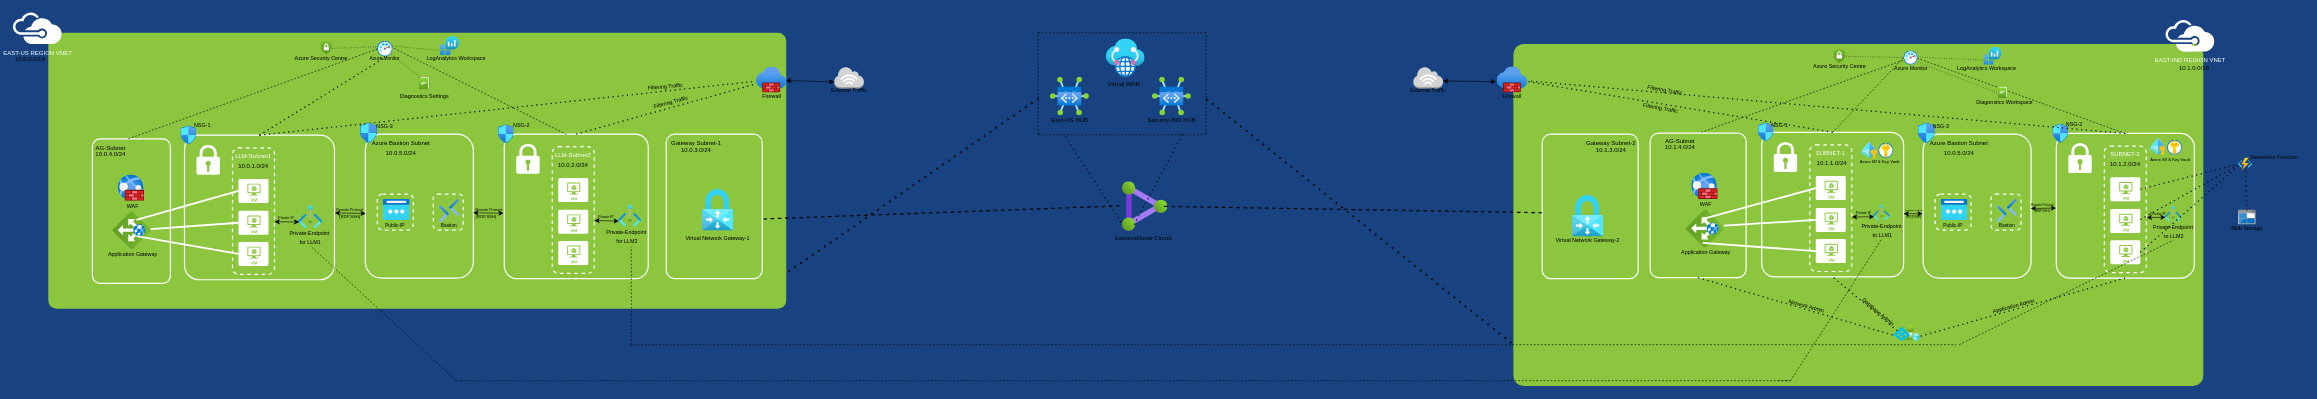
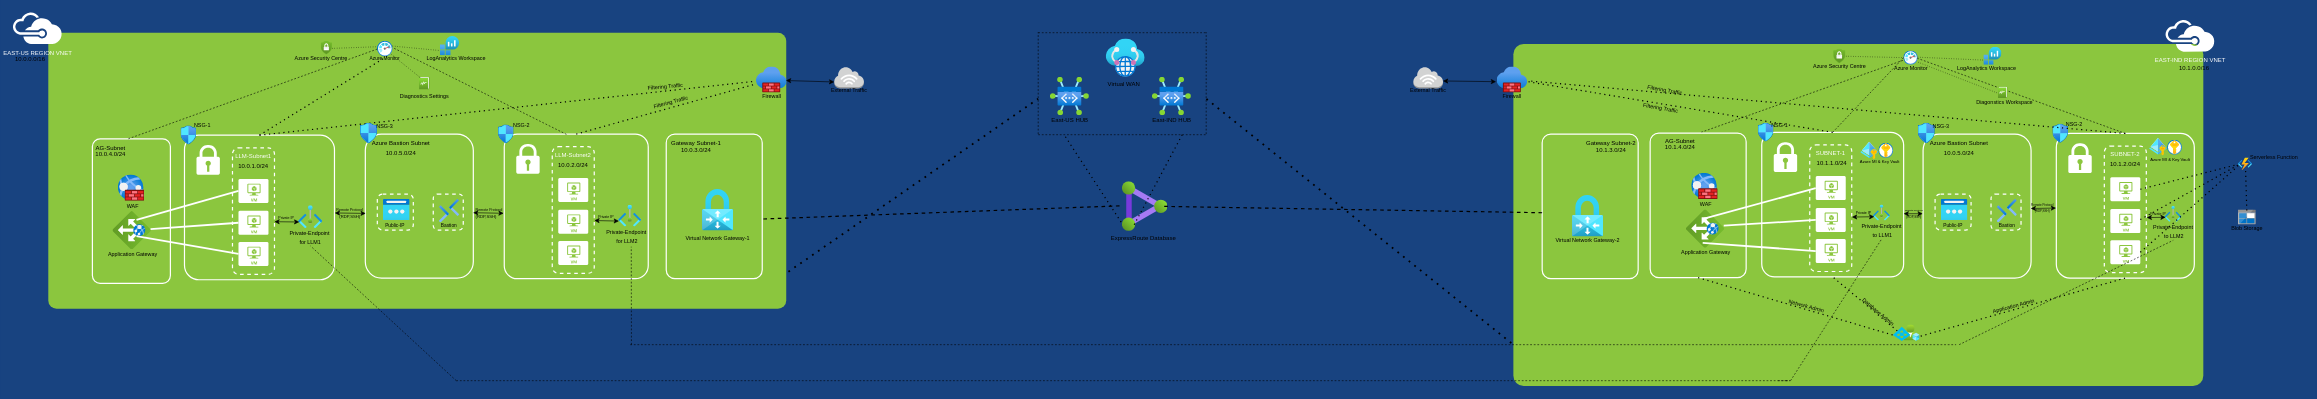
(1172, 120) -> (1172, 120)
(1144, 238) -> (1144, 238)
